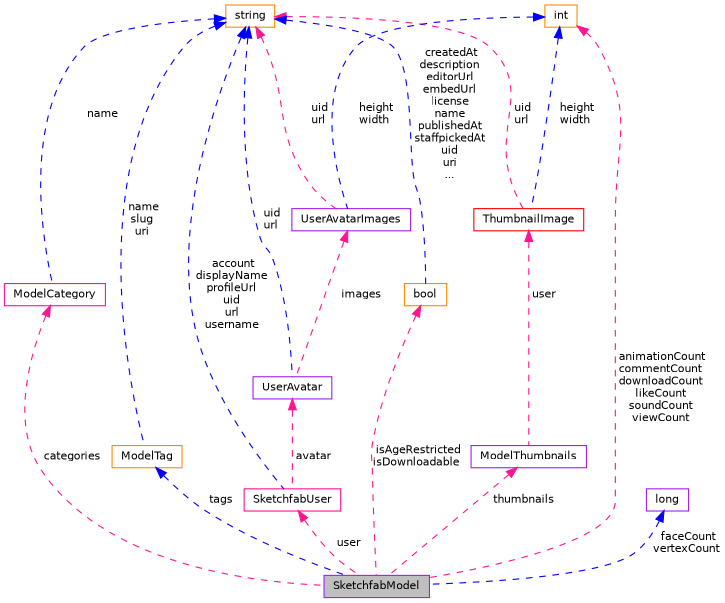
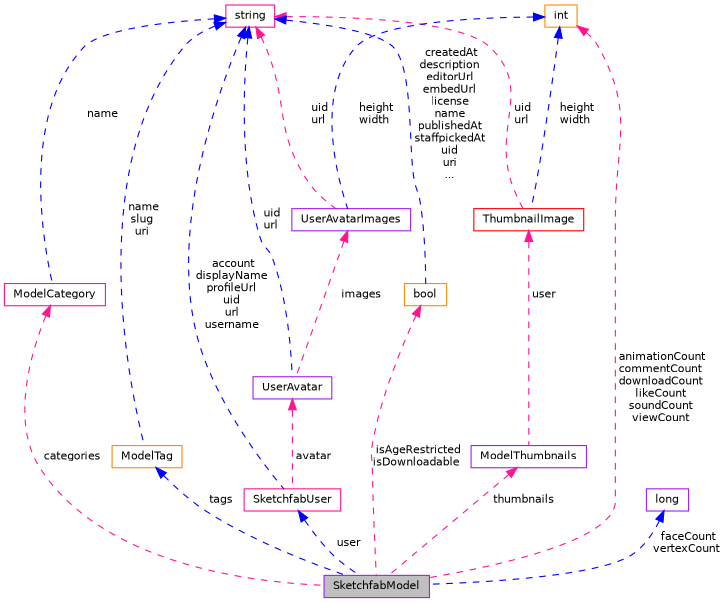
(250, 16) -> (250, 16)
(329, 551) -> (329, 551)
